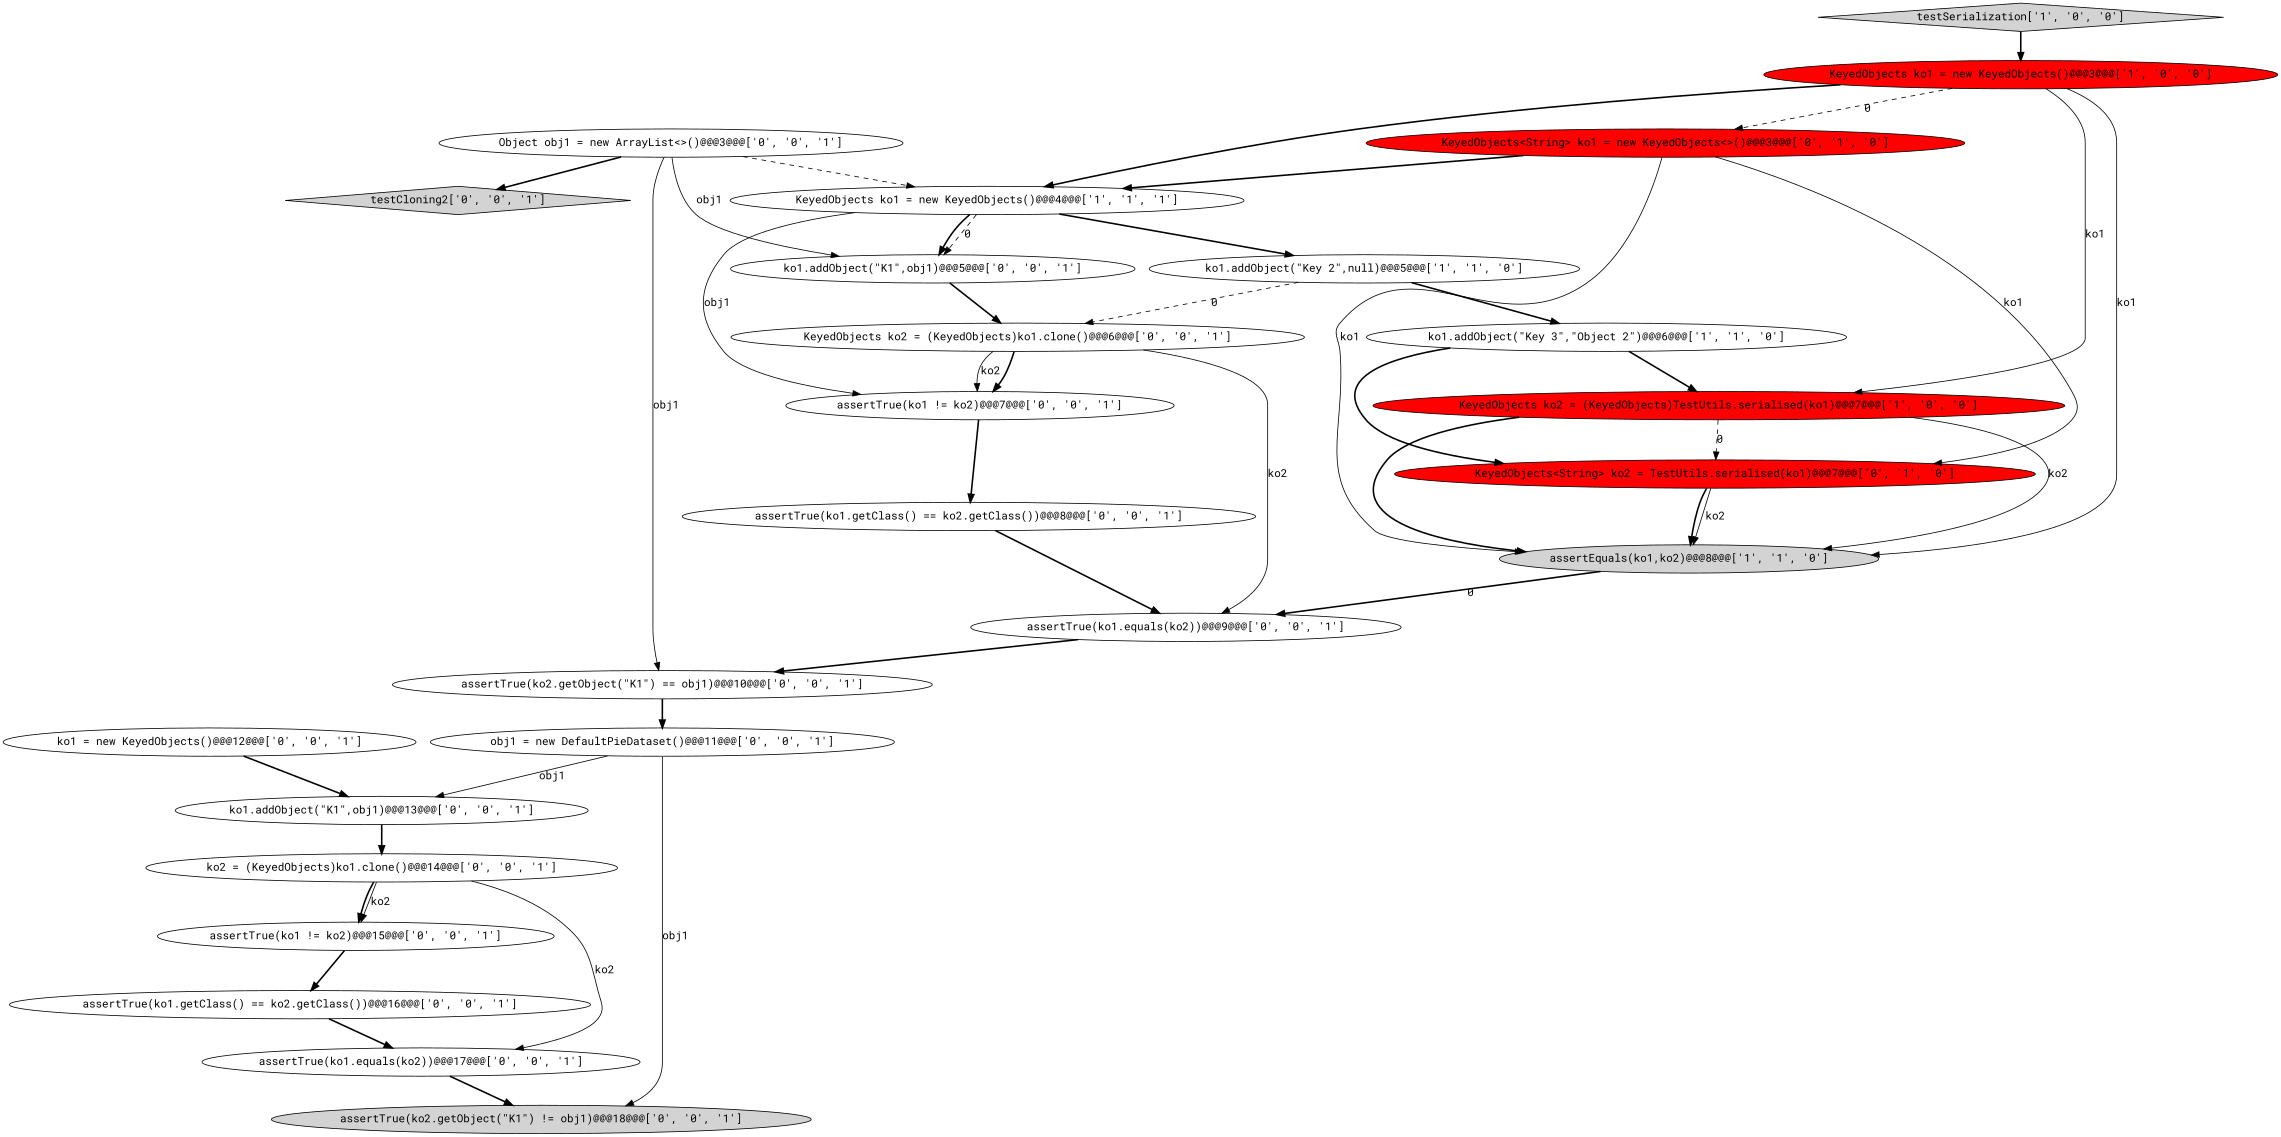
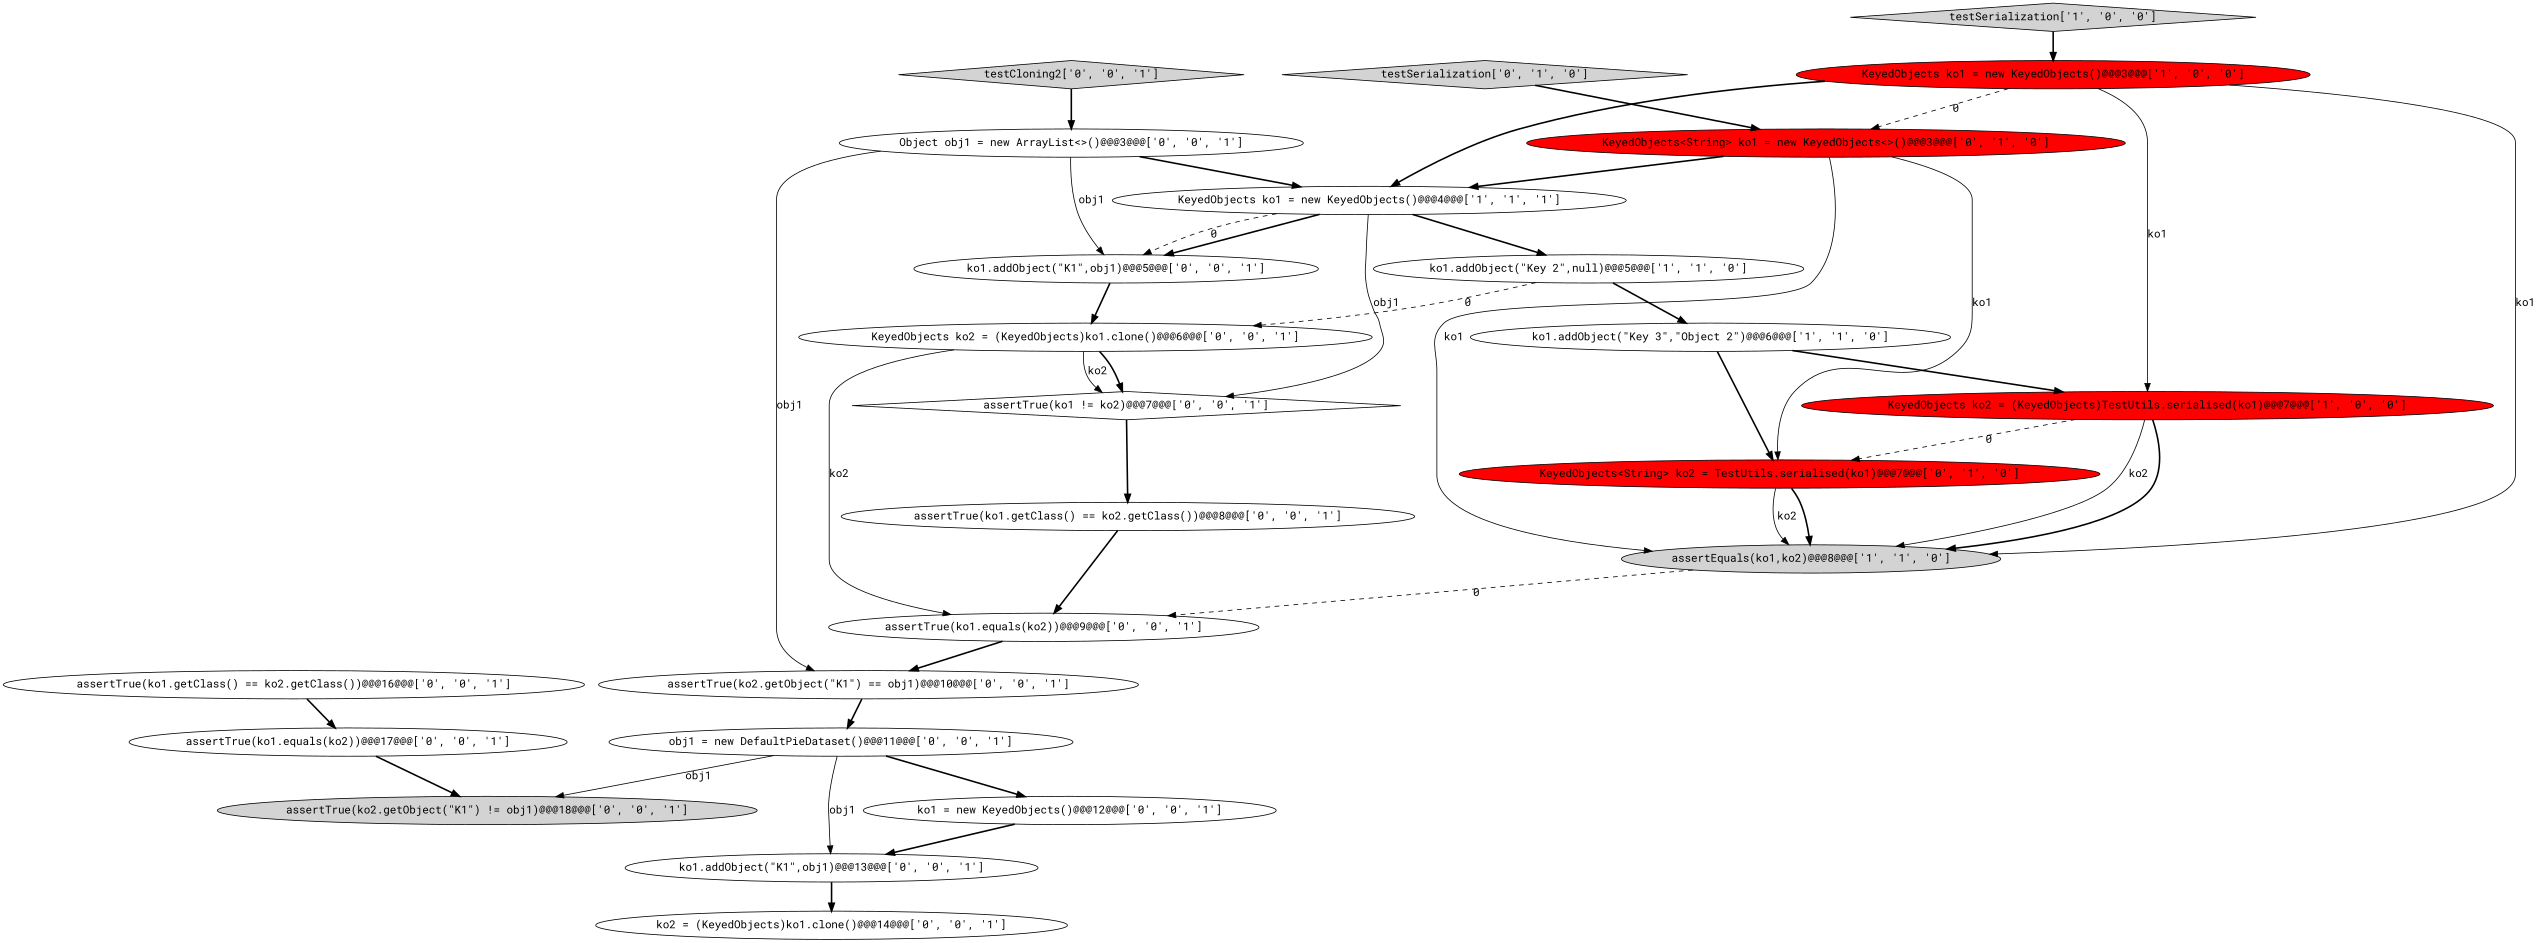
none -> (1485, 75)
(825, 171) -> (1216, 171)
(563, 172) -> (1071, 105)
(980, 406) -> (1126, 406)
(1443, 592) -> (1434, 593)
none -> (952, 775)
(356, 936) -> none
(589, 958) -> none
